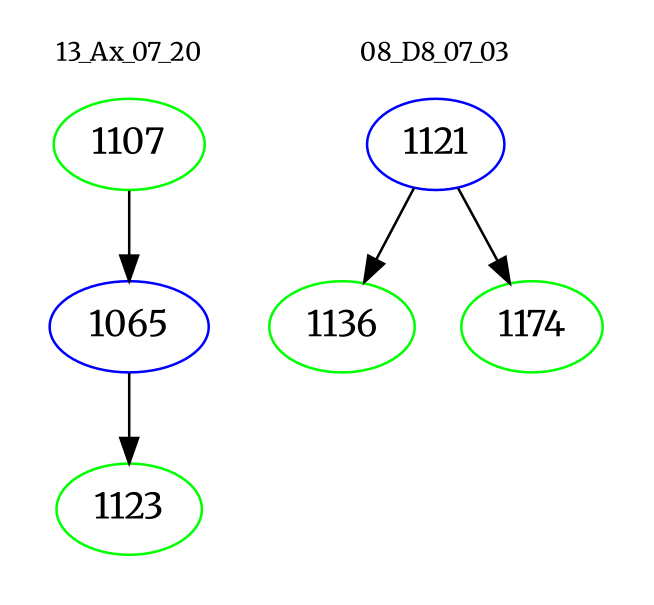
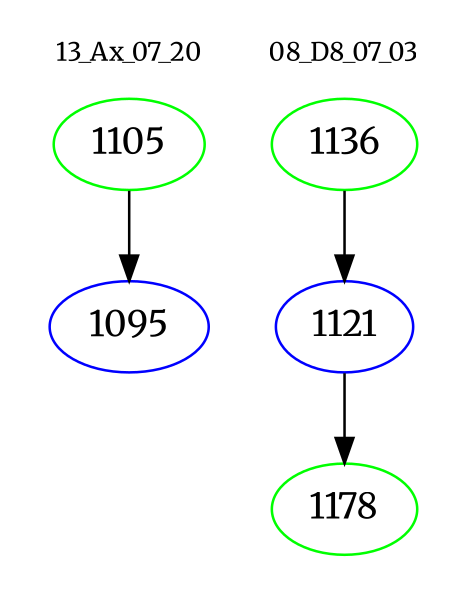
(129, 144) -> (129, 144)
(395, 224) -> (345, 223)
(129, 327) -> (129, 327)
(532, 327) -> (345, 509)
(129, 509) -> none
